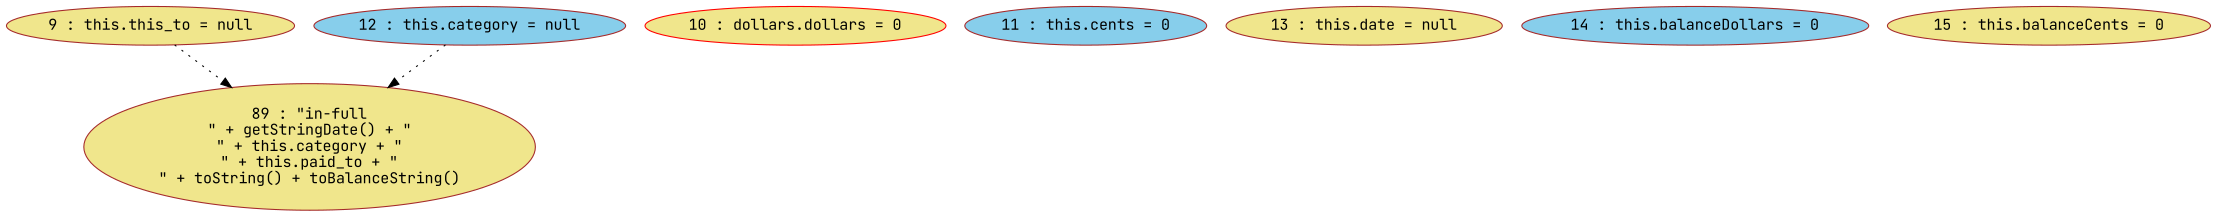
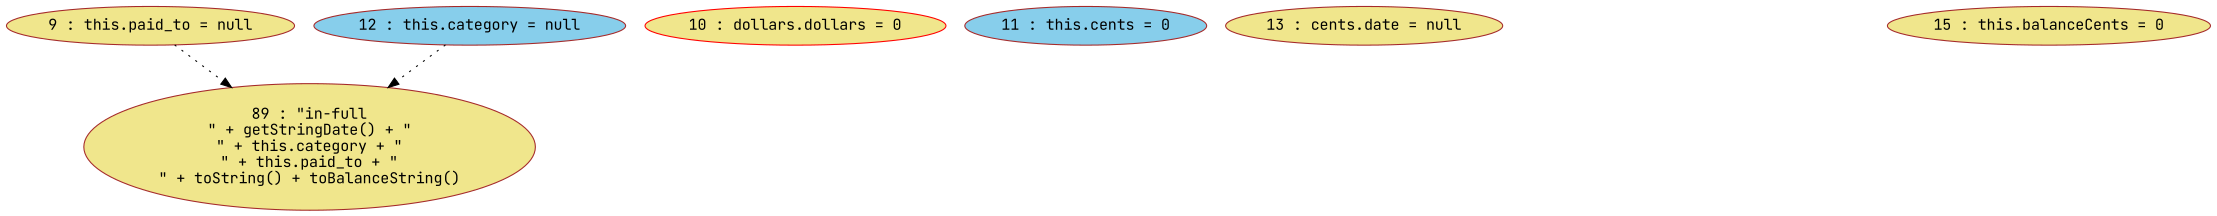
(151, 26) -> (151, 26)
(1364, 26) -> (1364, 26)
(1695, 26) -> none
